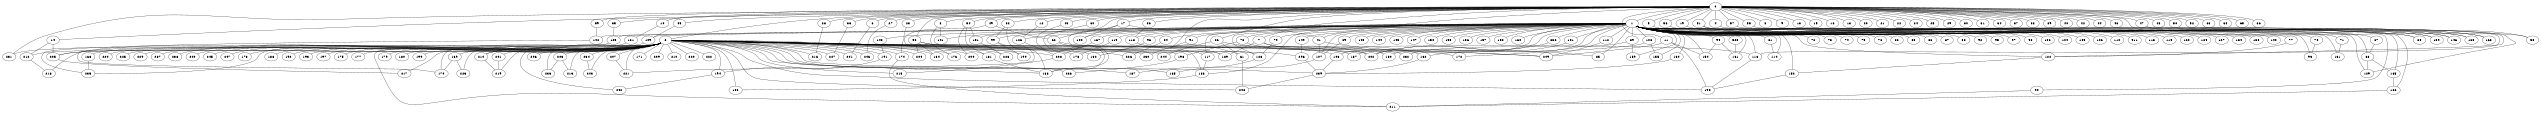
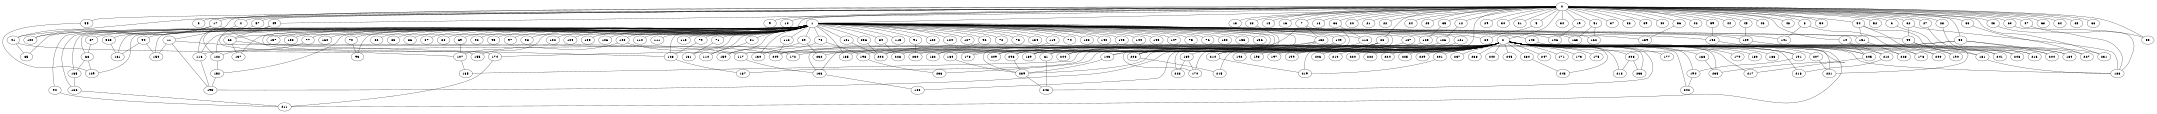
(647, 32) -> (1137, 27)
(2135, 40) -> (657, 40)
none -> (1158, 48)
none -> (846, 57)
